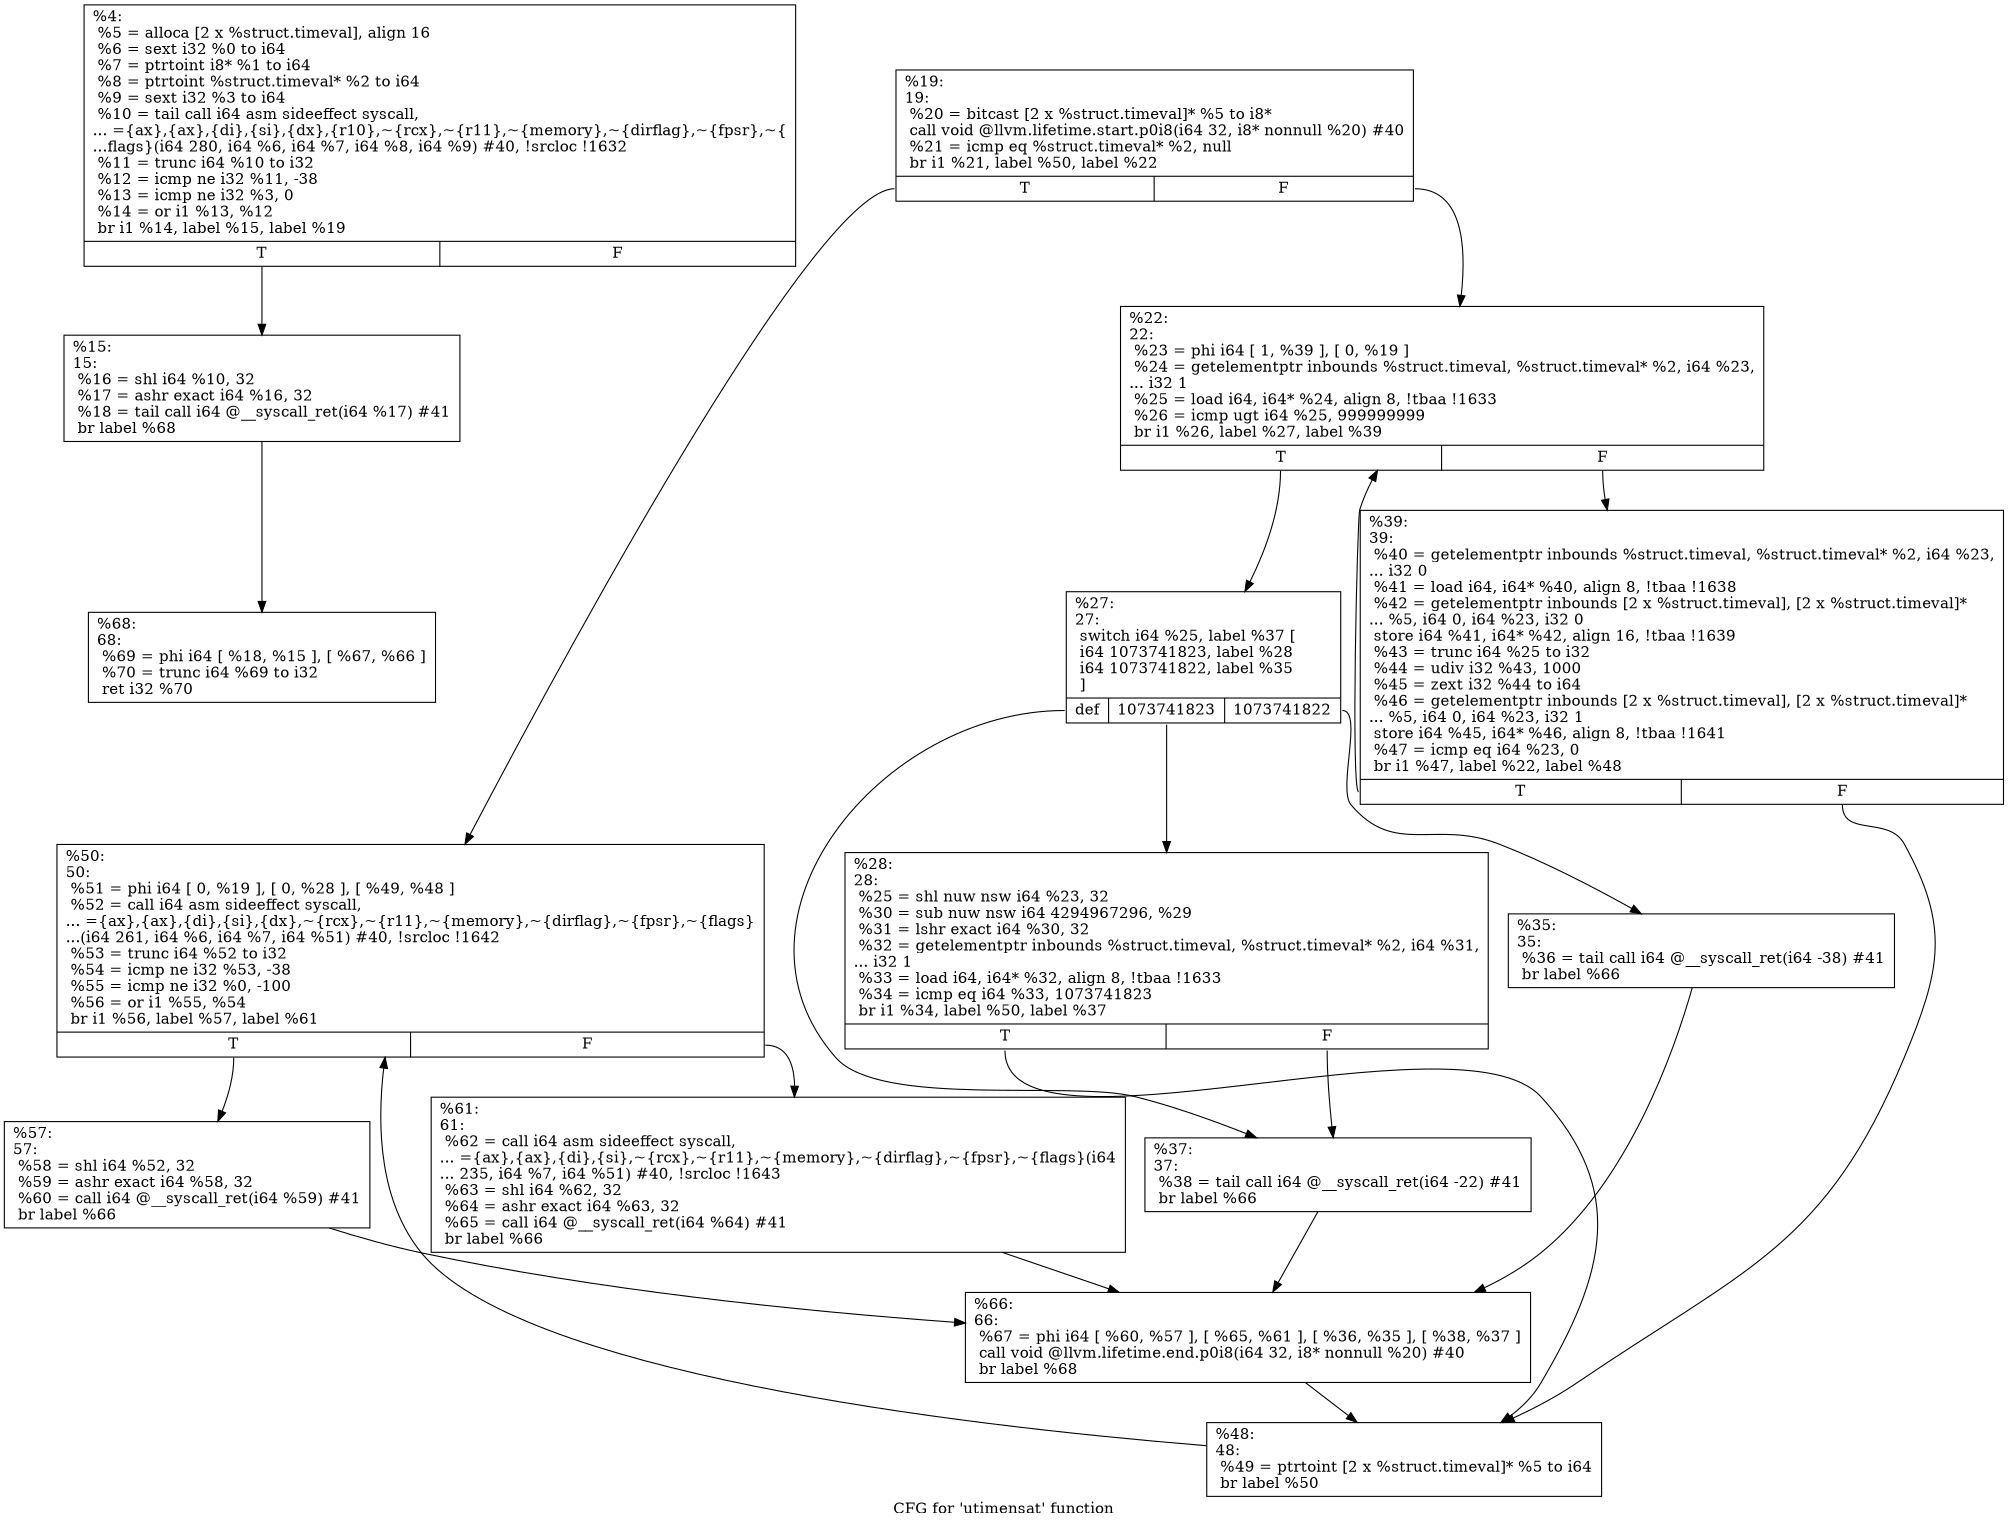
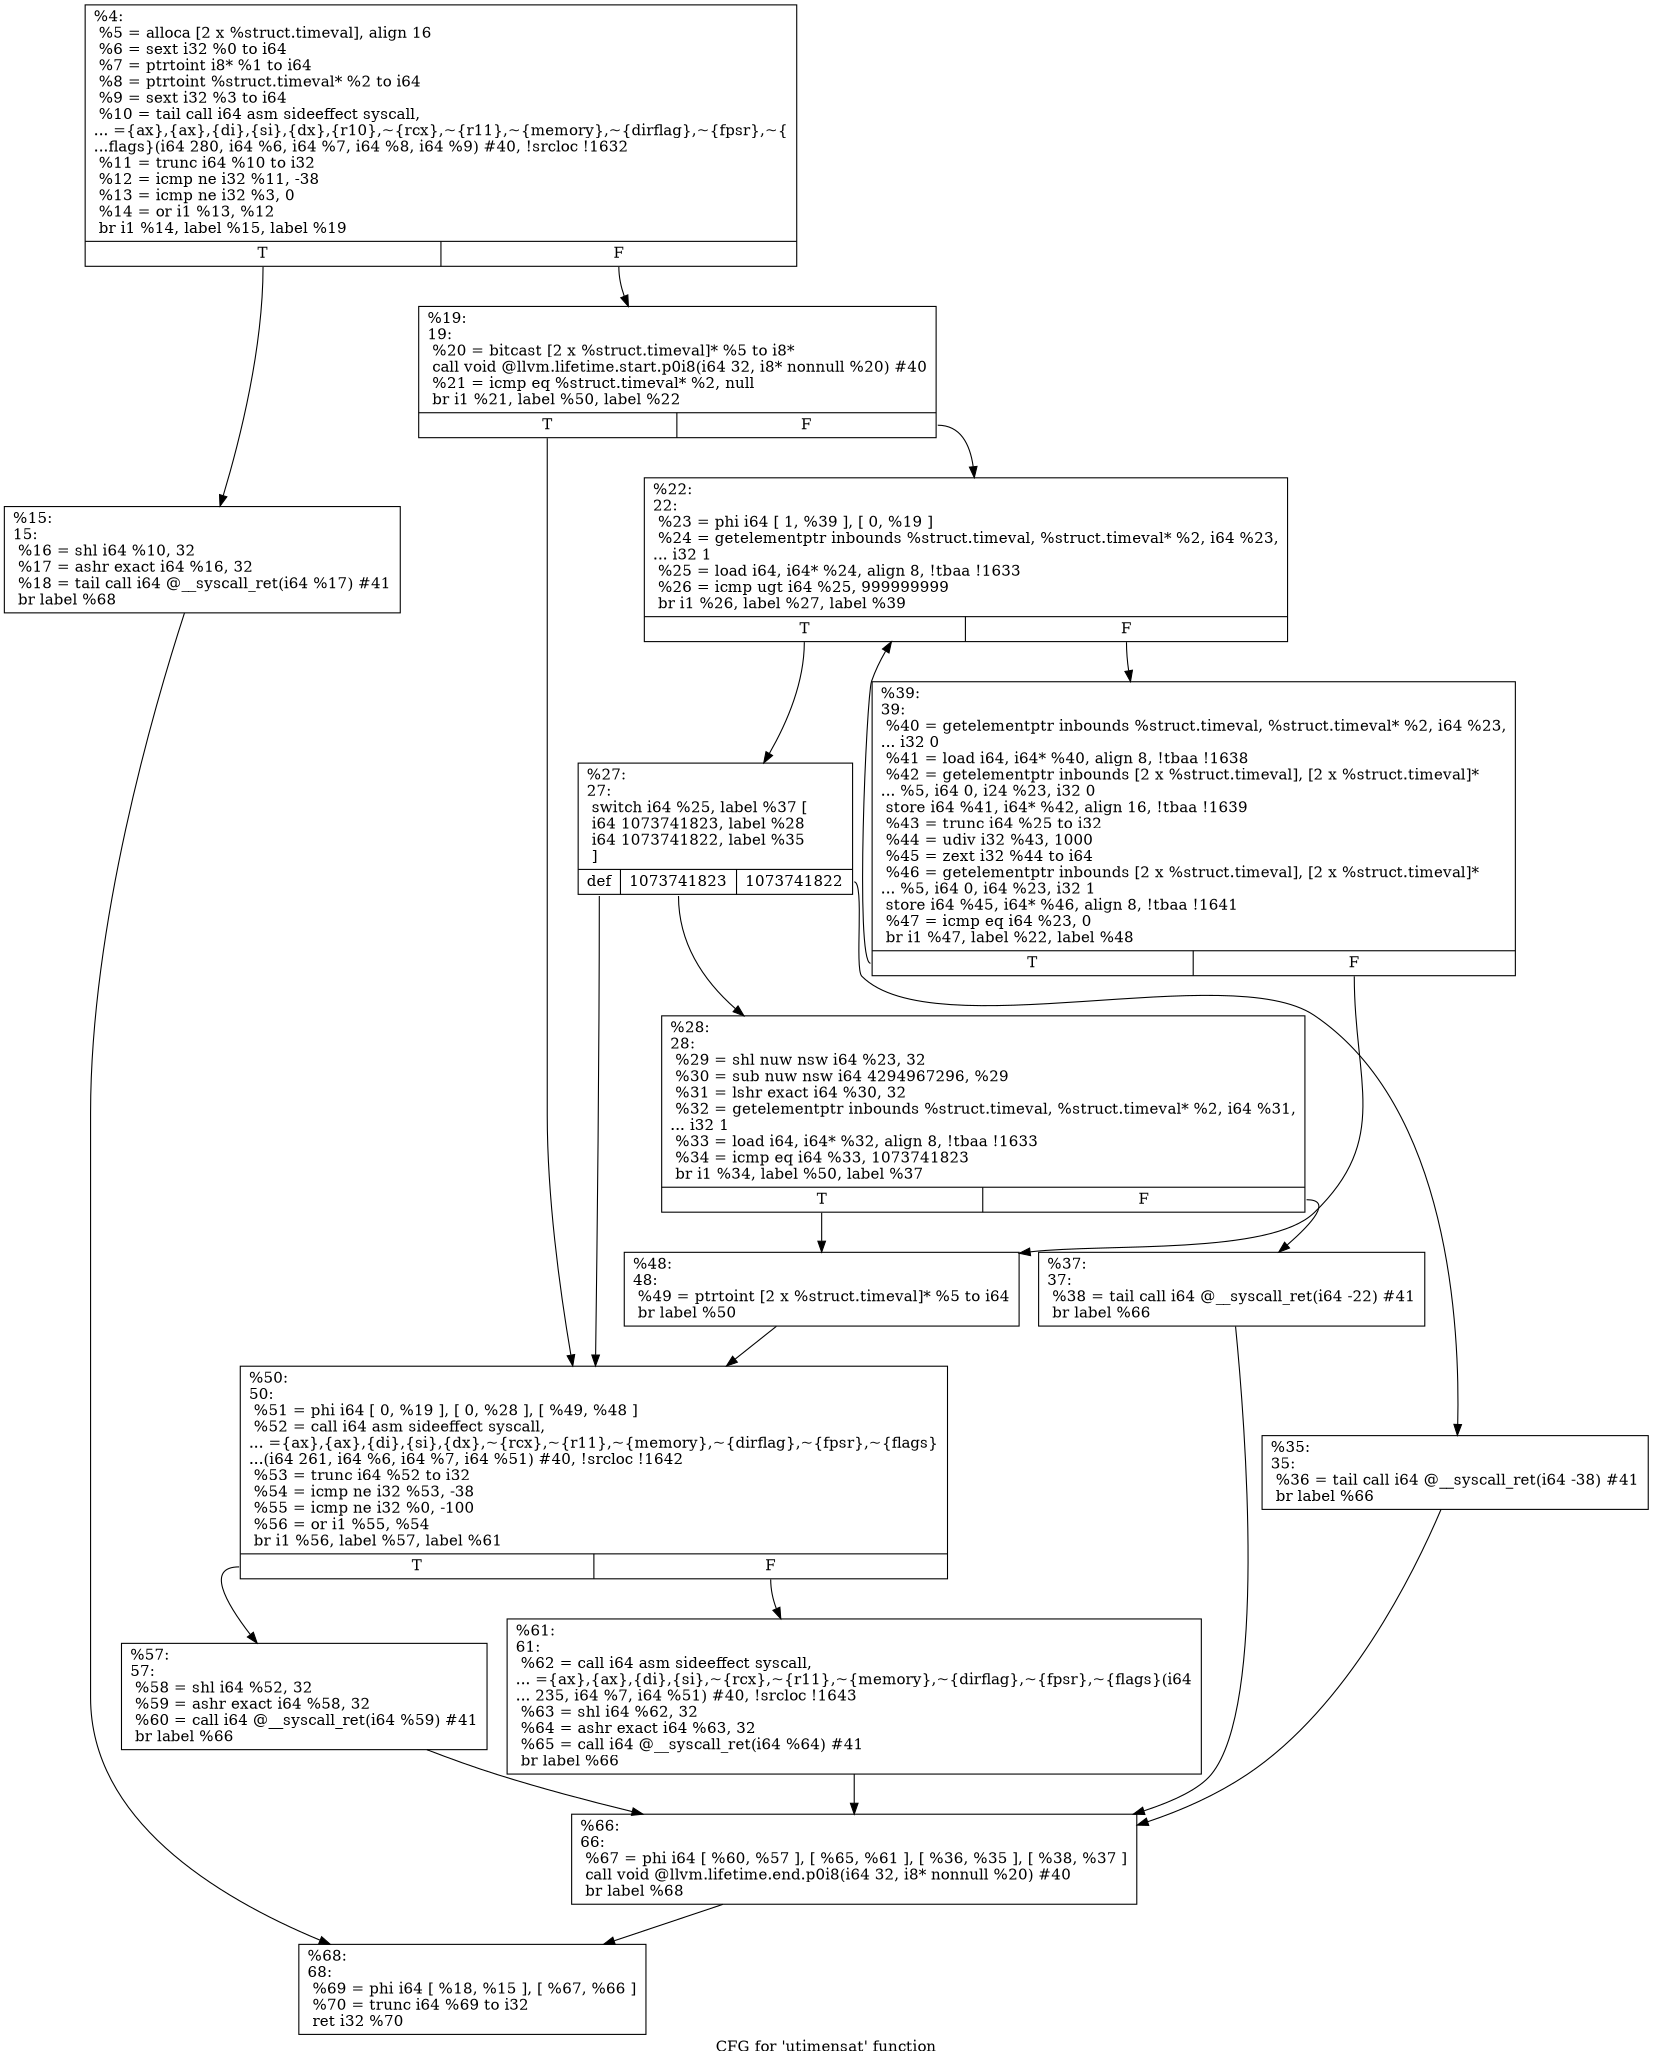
none -> (620, 282)
(1477, 620) -> (989, 791)
(982, 897) -> (798, 1060)
(813, 1019) -> (598, 1125)
(1327, 1399) -> (668, 1923)
